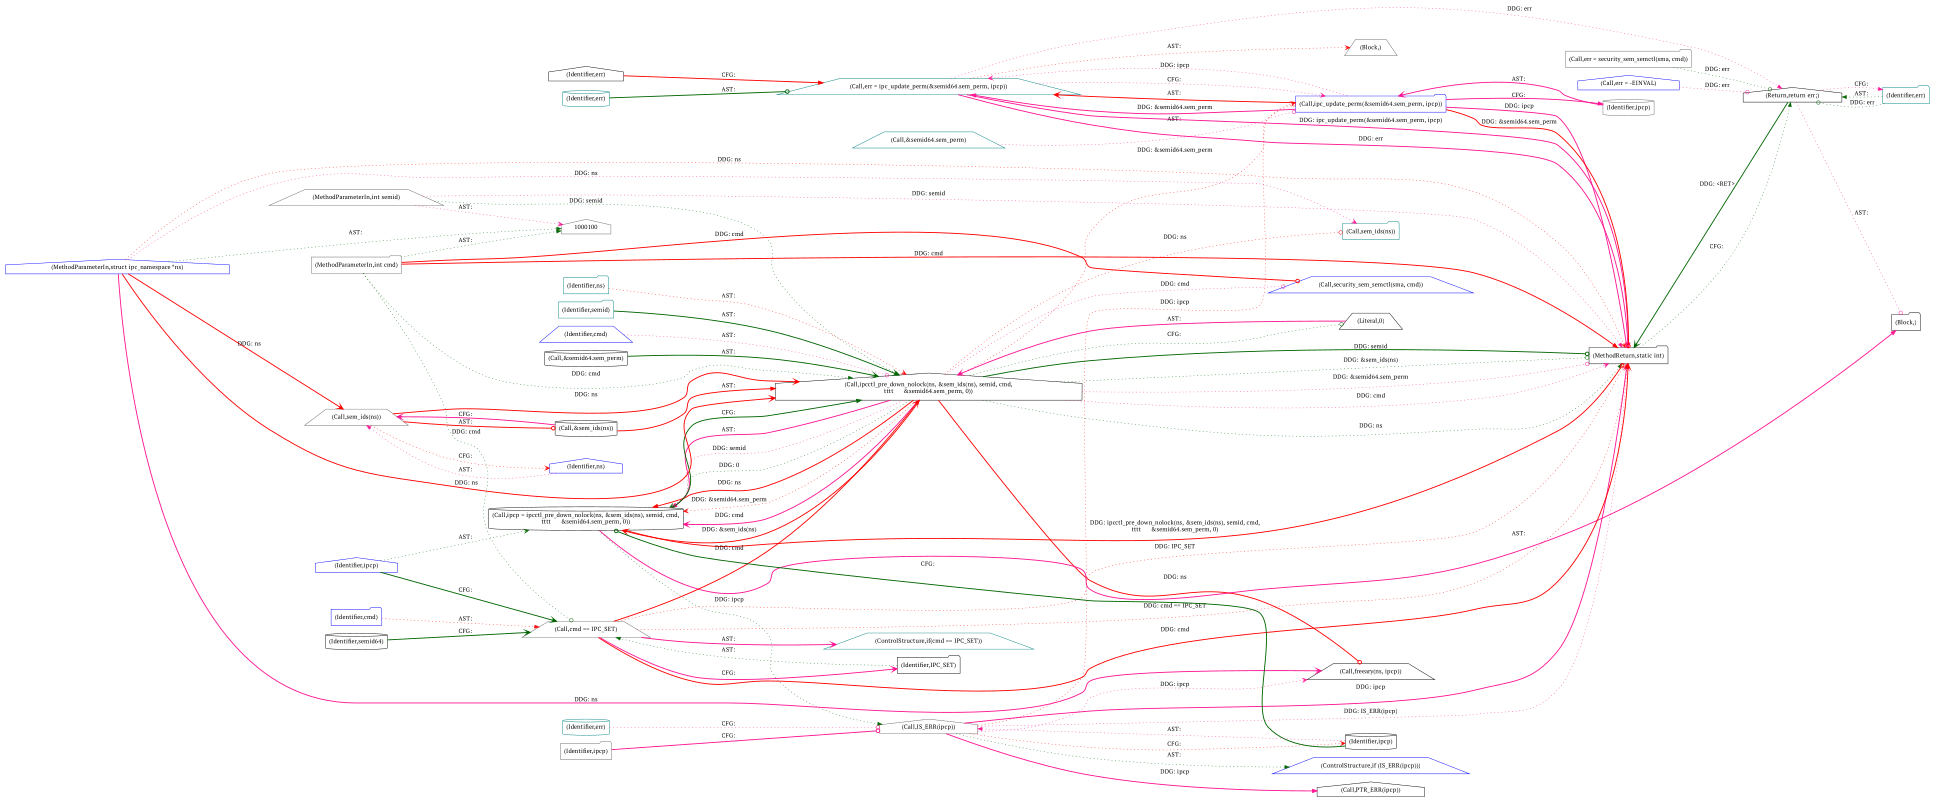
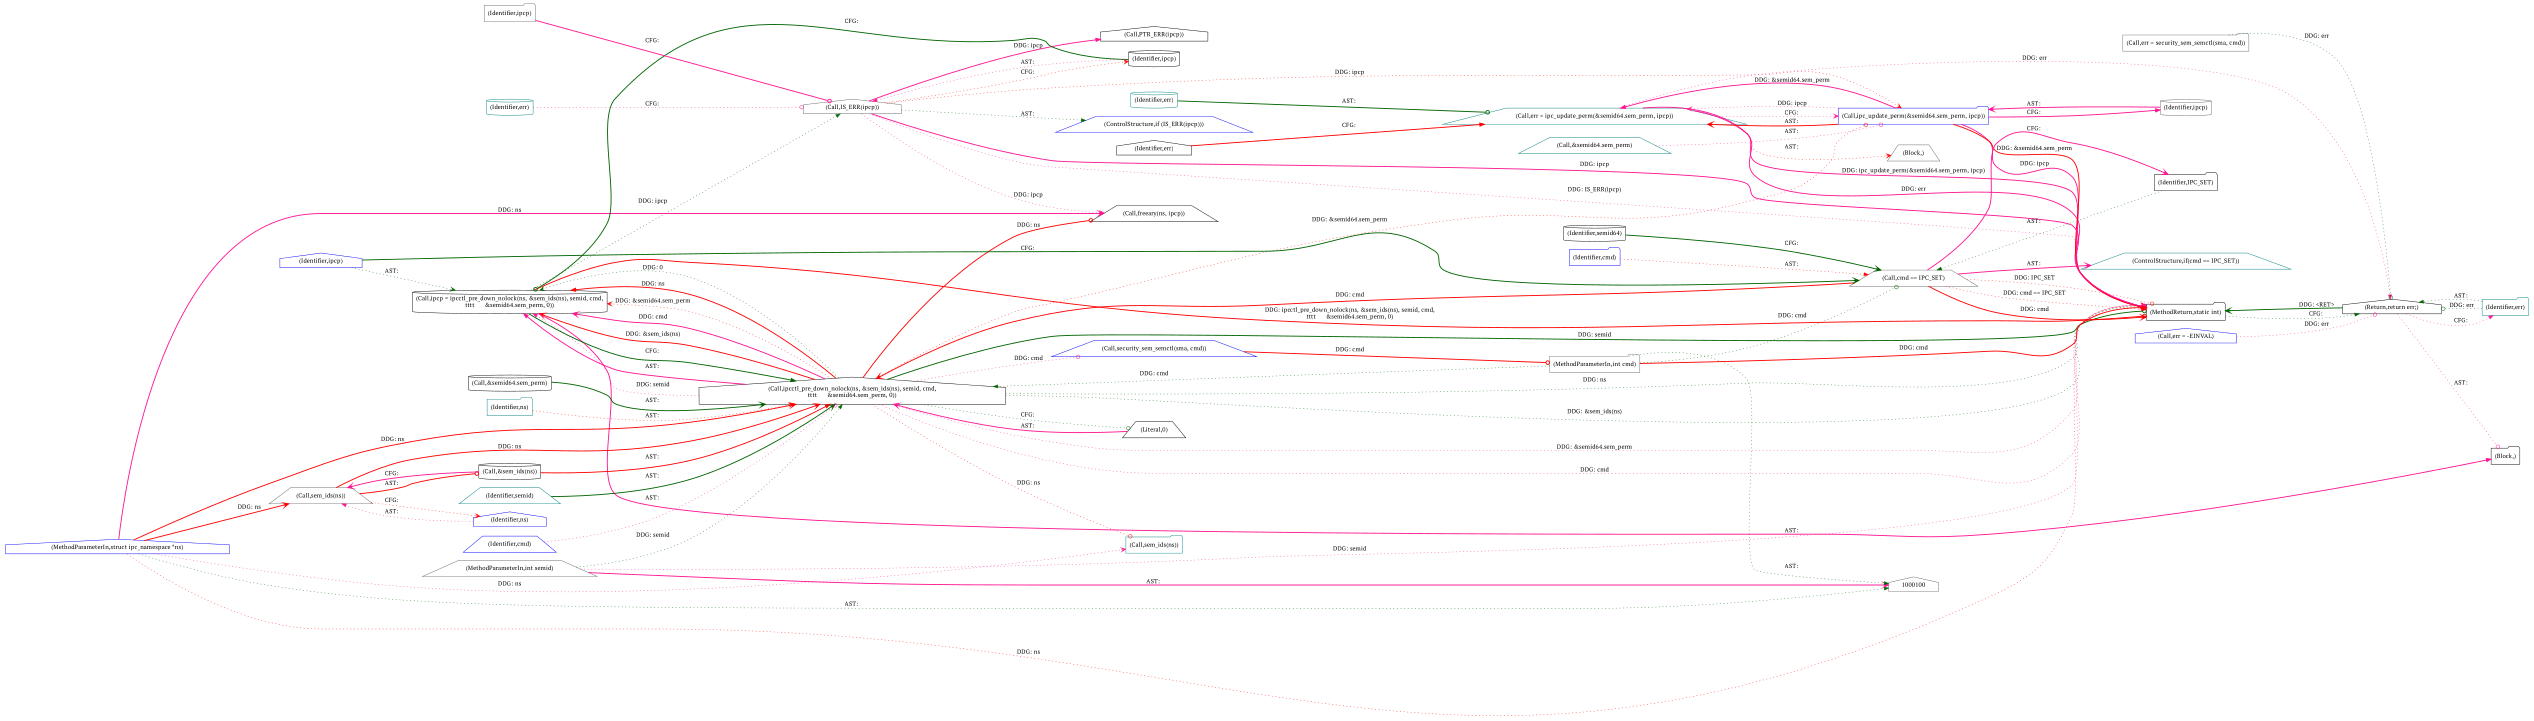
(487, 215) -> (1236, 585)
(852, 233) -> (1395, 357)
(586, 310) -> (510, 496)
